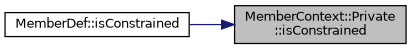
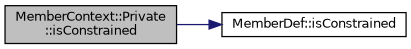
(205, 25) -> (193, 25)
